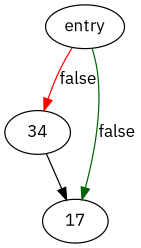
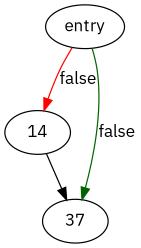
(38, 132) -> (38, 132)
(75, 221) -> (75, 221)
